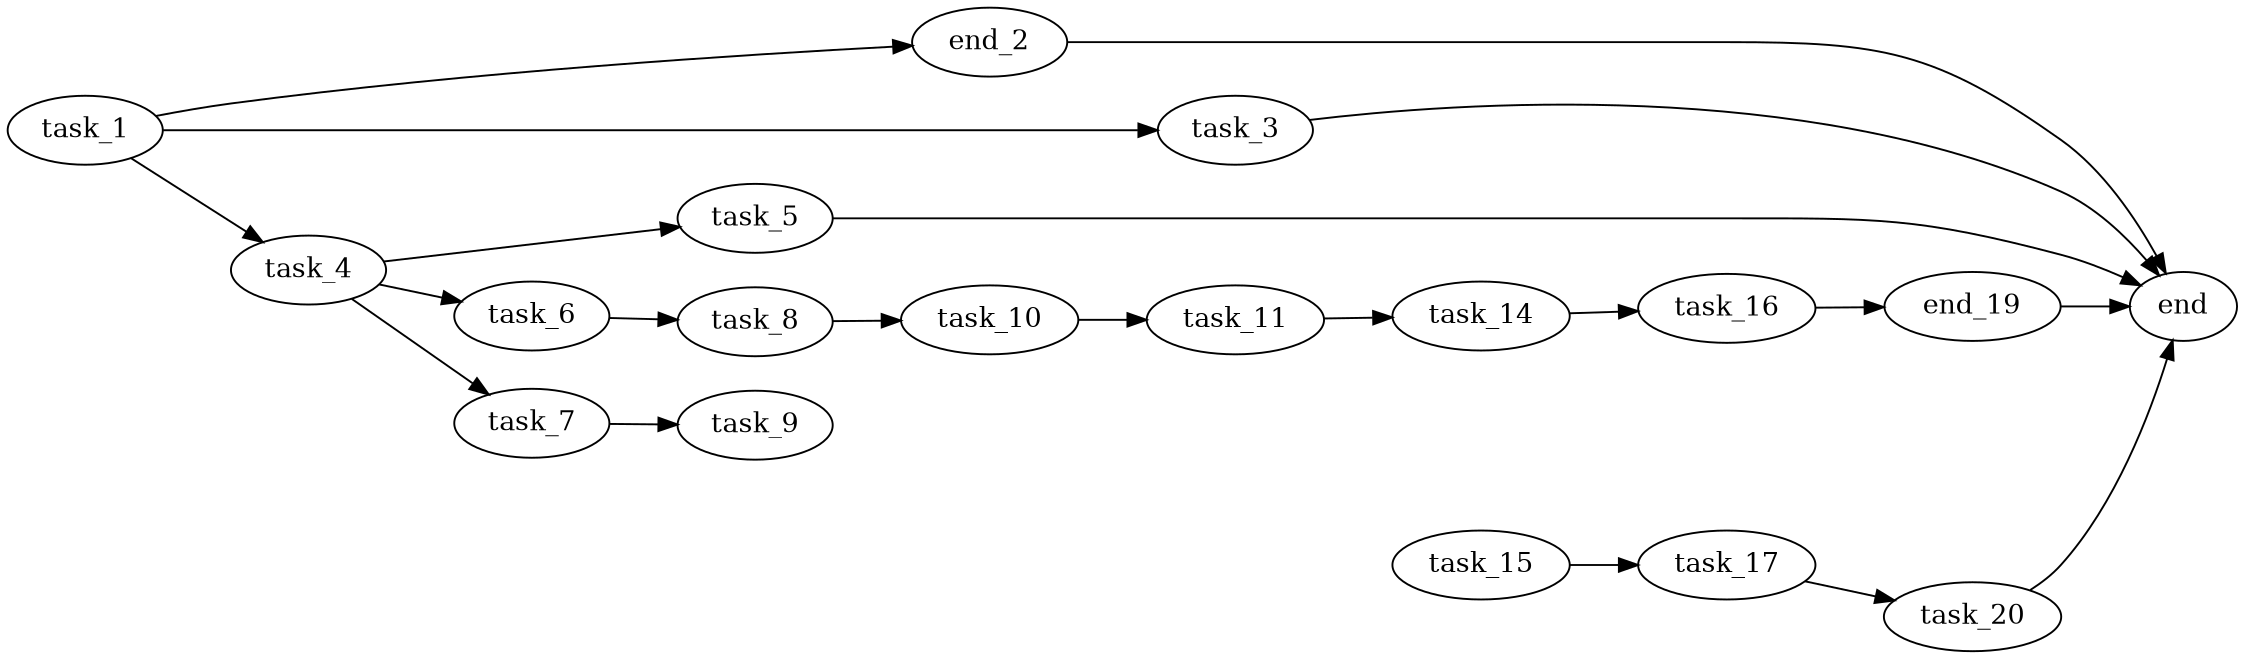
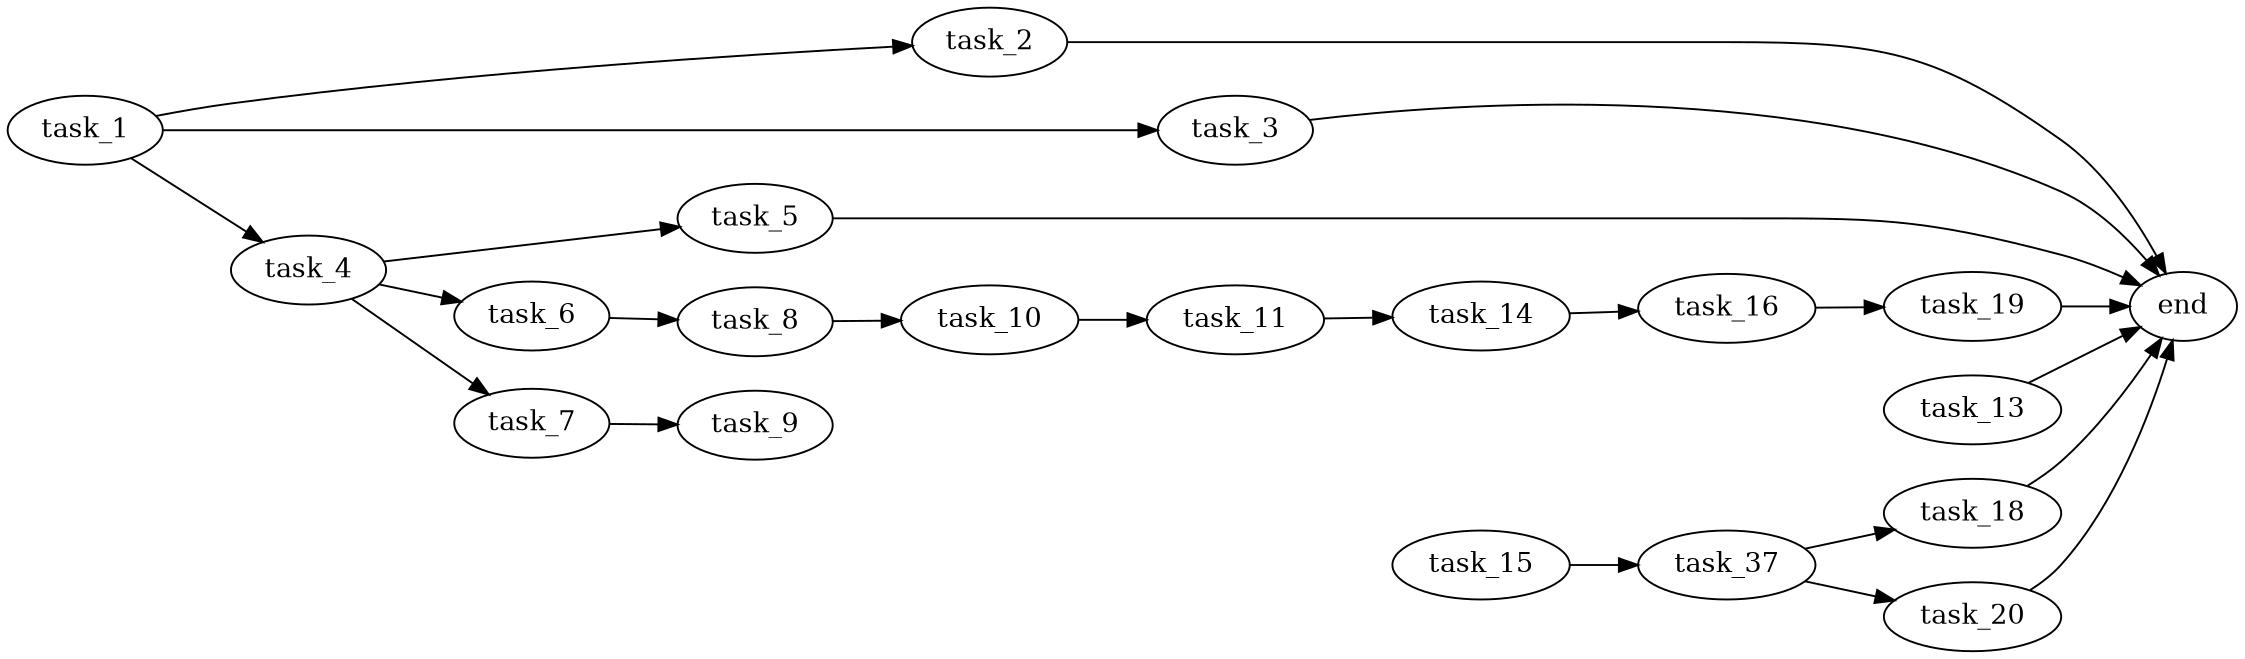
(990, 42) -> (990, 42)
(1973, 306) -> (1973, 306)
none -> (1973, 410)
none -> (1973, 513)
(1727, 565) -> (1727, 565)
